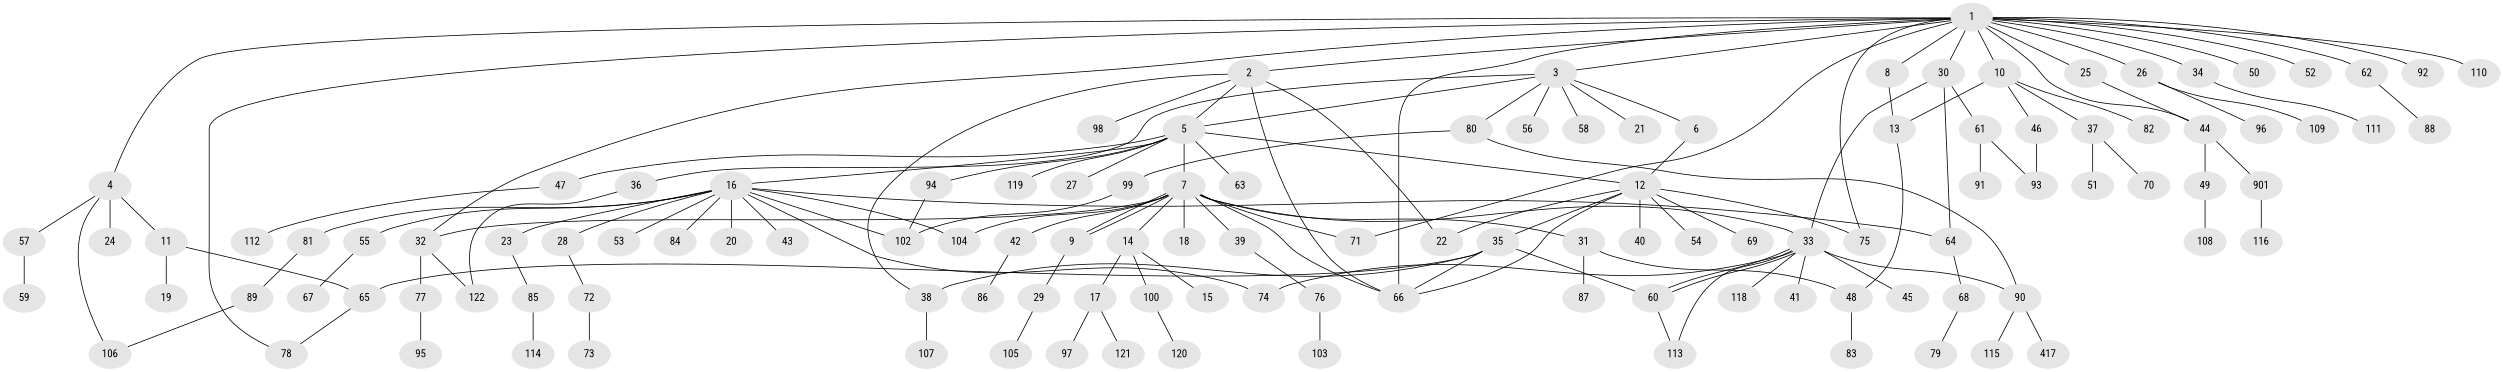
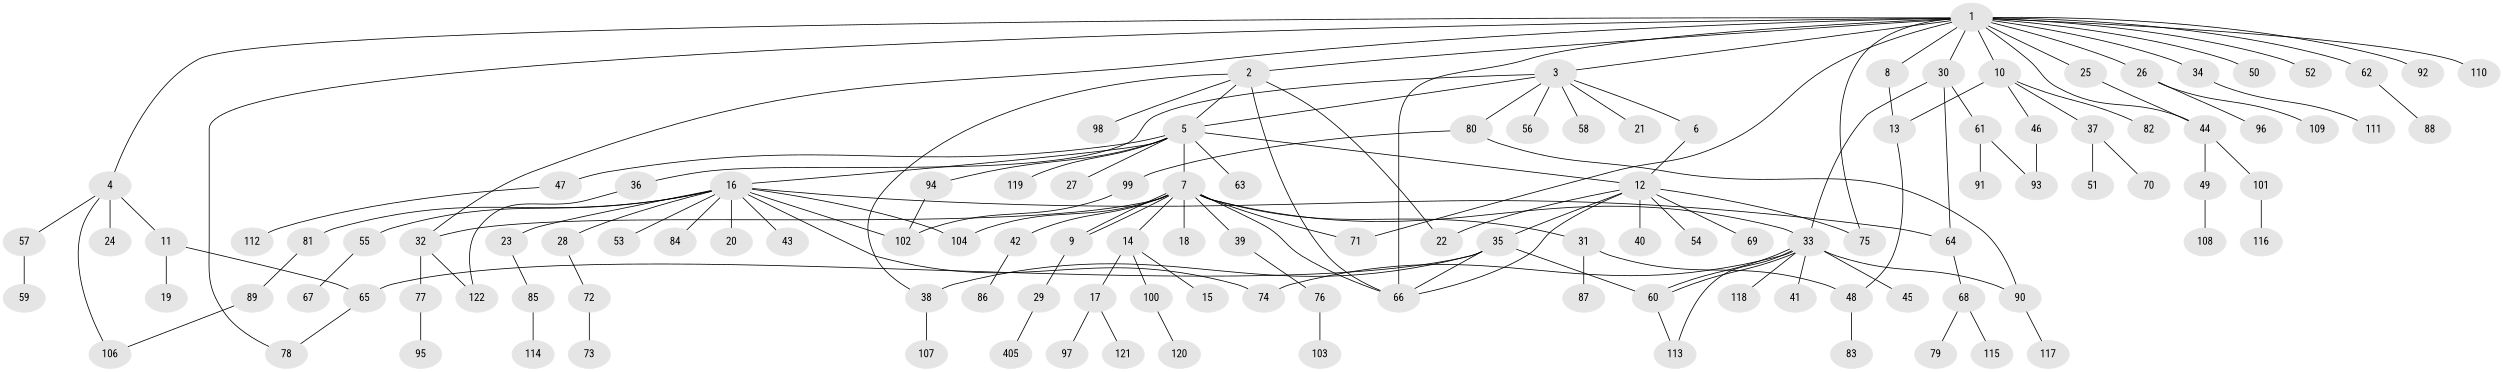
(2261, 186) -> (2261, 186)
(2006, 326) -> (1978, 326)
(1011, 354) -> (1011, 354)
(2048, 354) -> (2048, 354)
